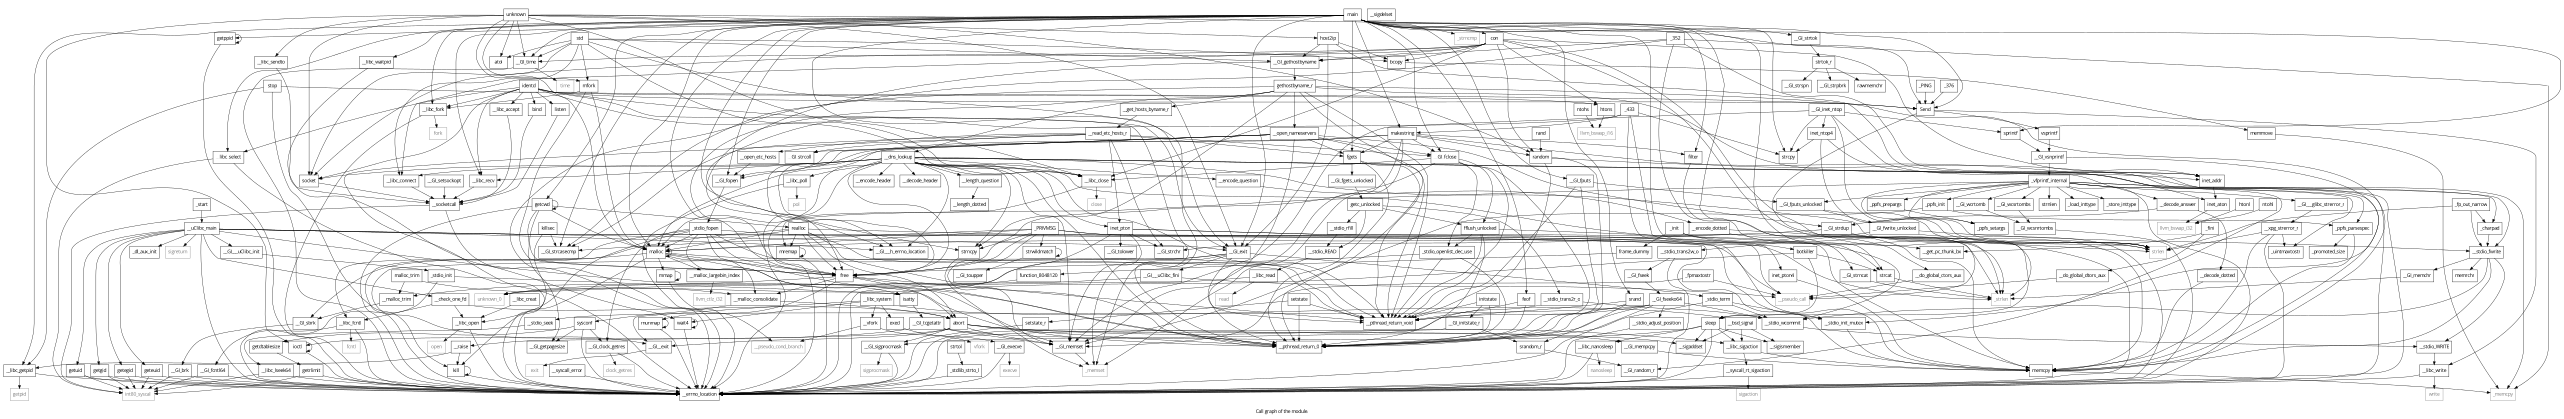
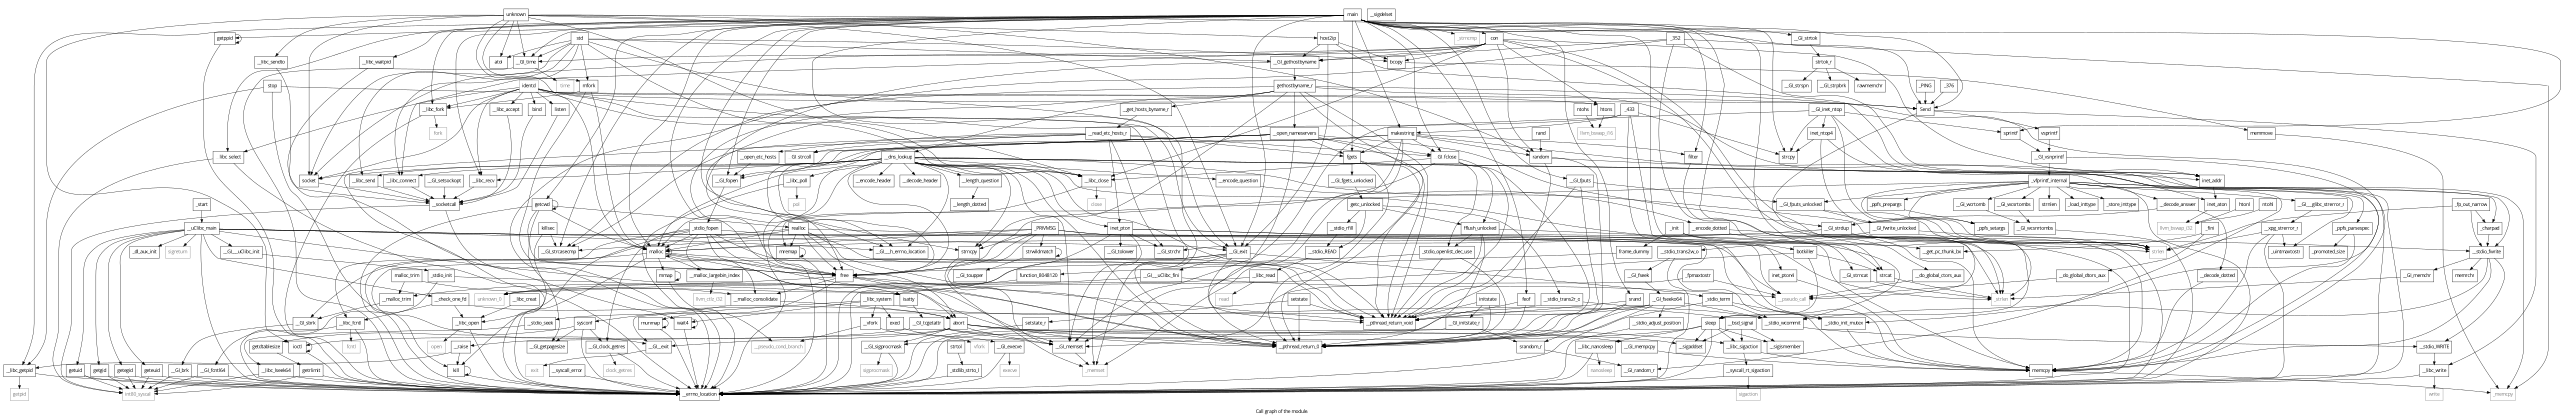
(529, 86) -> (529, 86)
none -> (364, 181)
(1935, 205) -> none
